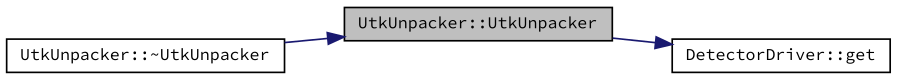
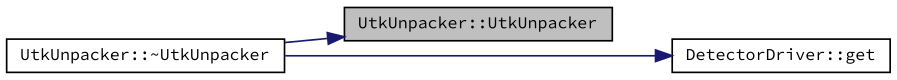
(634, 40) -> (470, 56)
